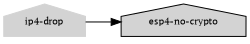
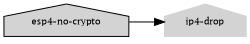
(98, 22) -> (142, 22)
